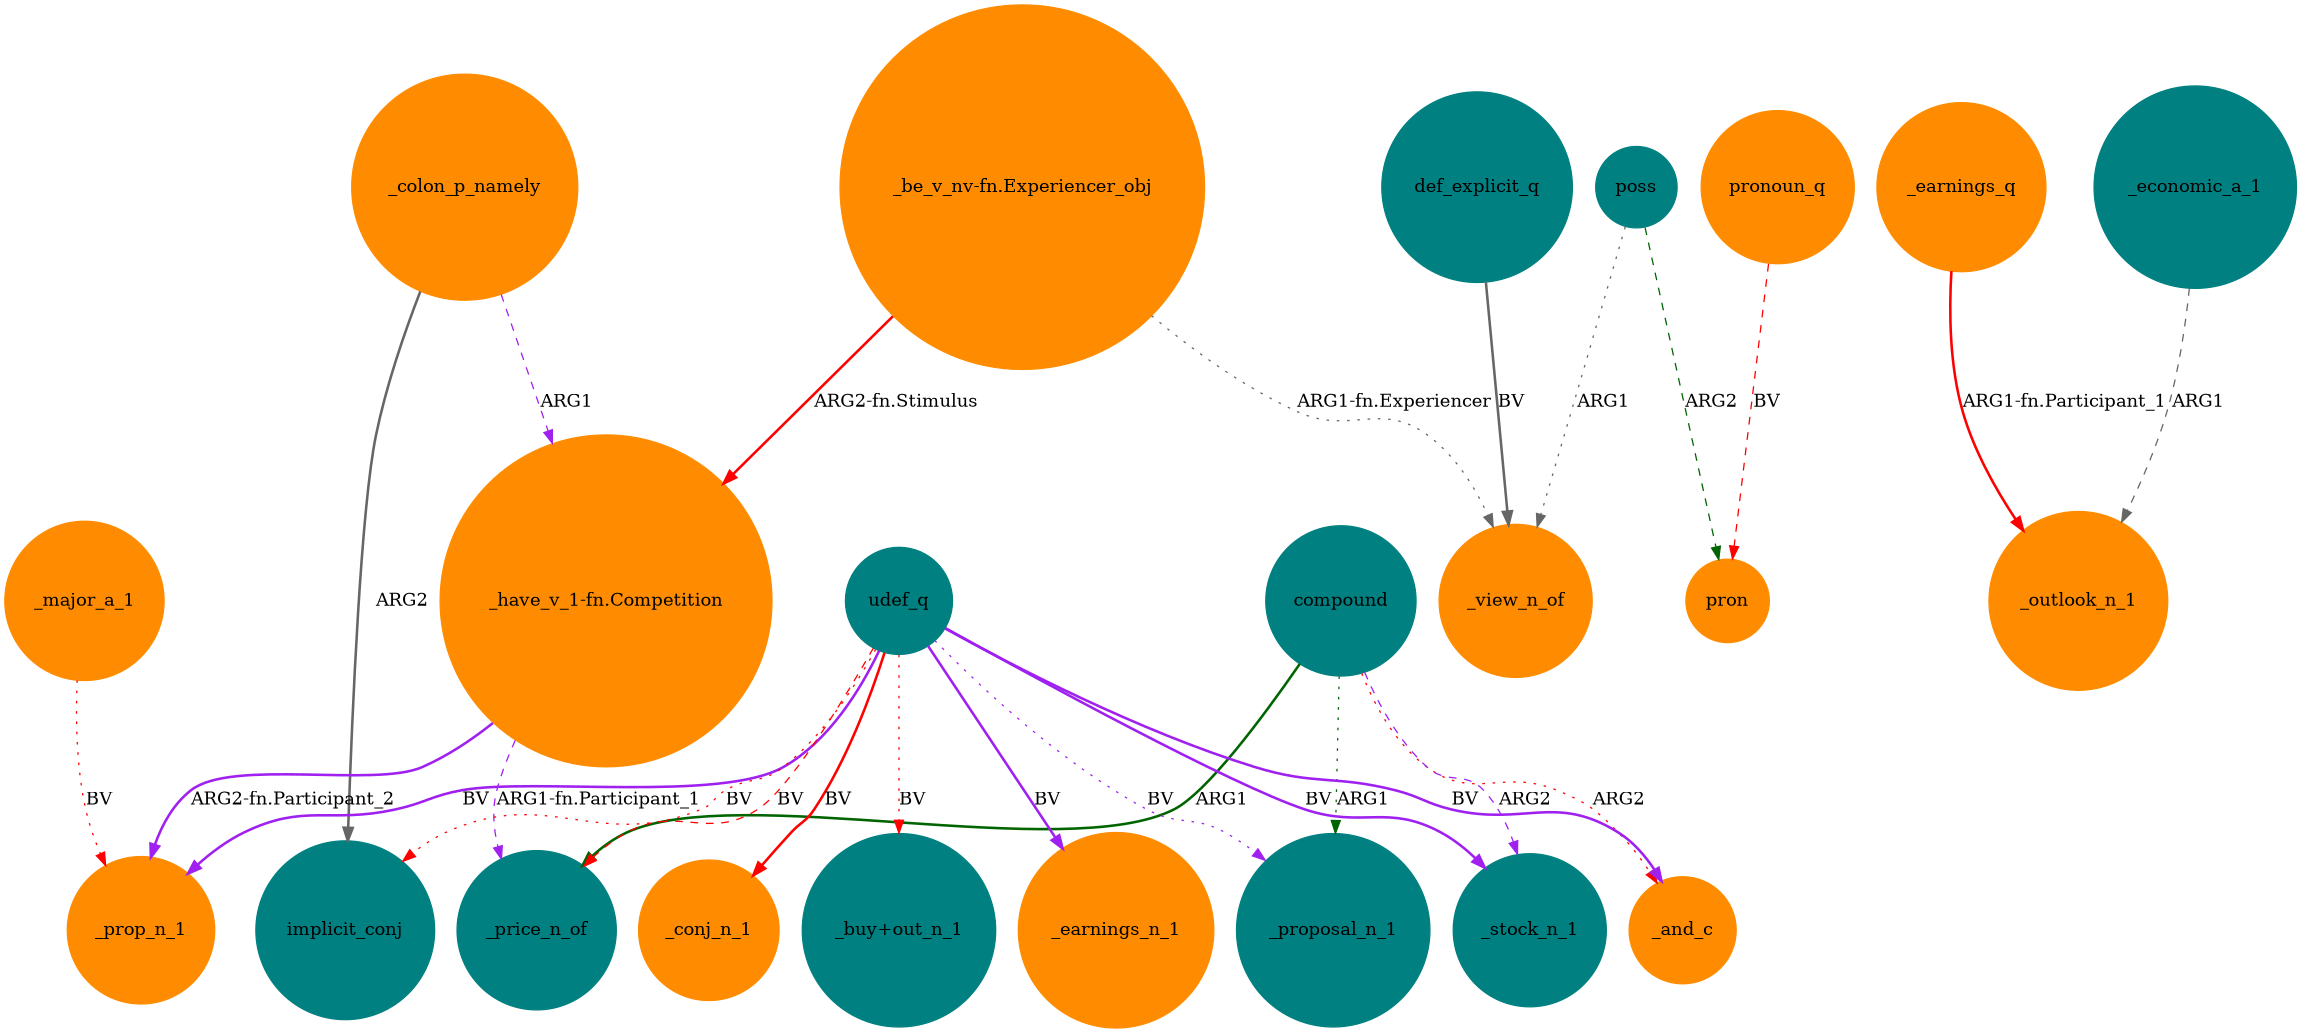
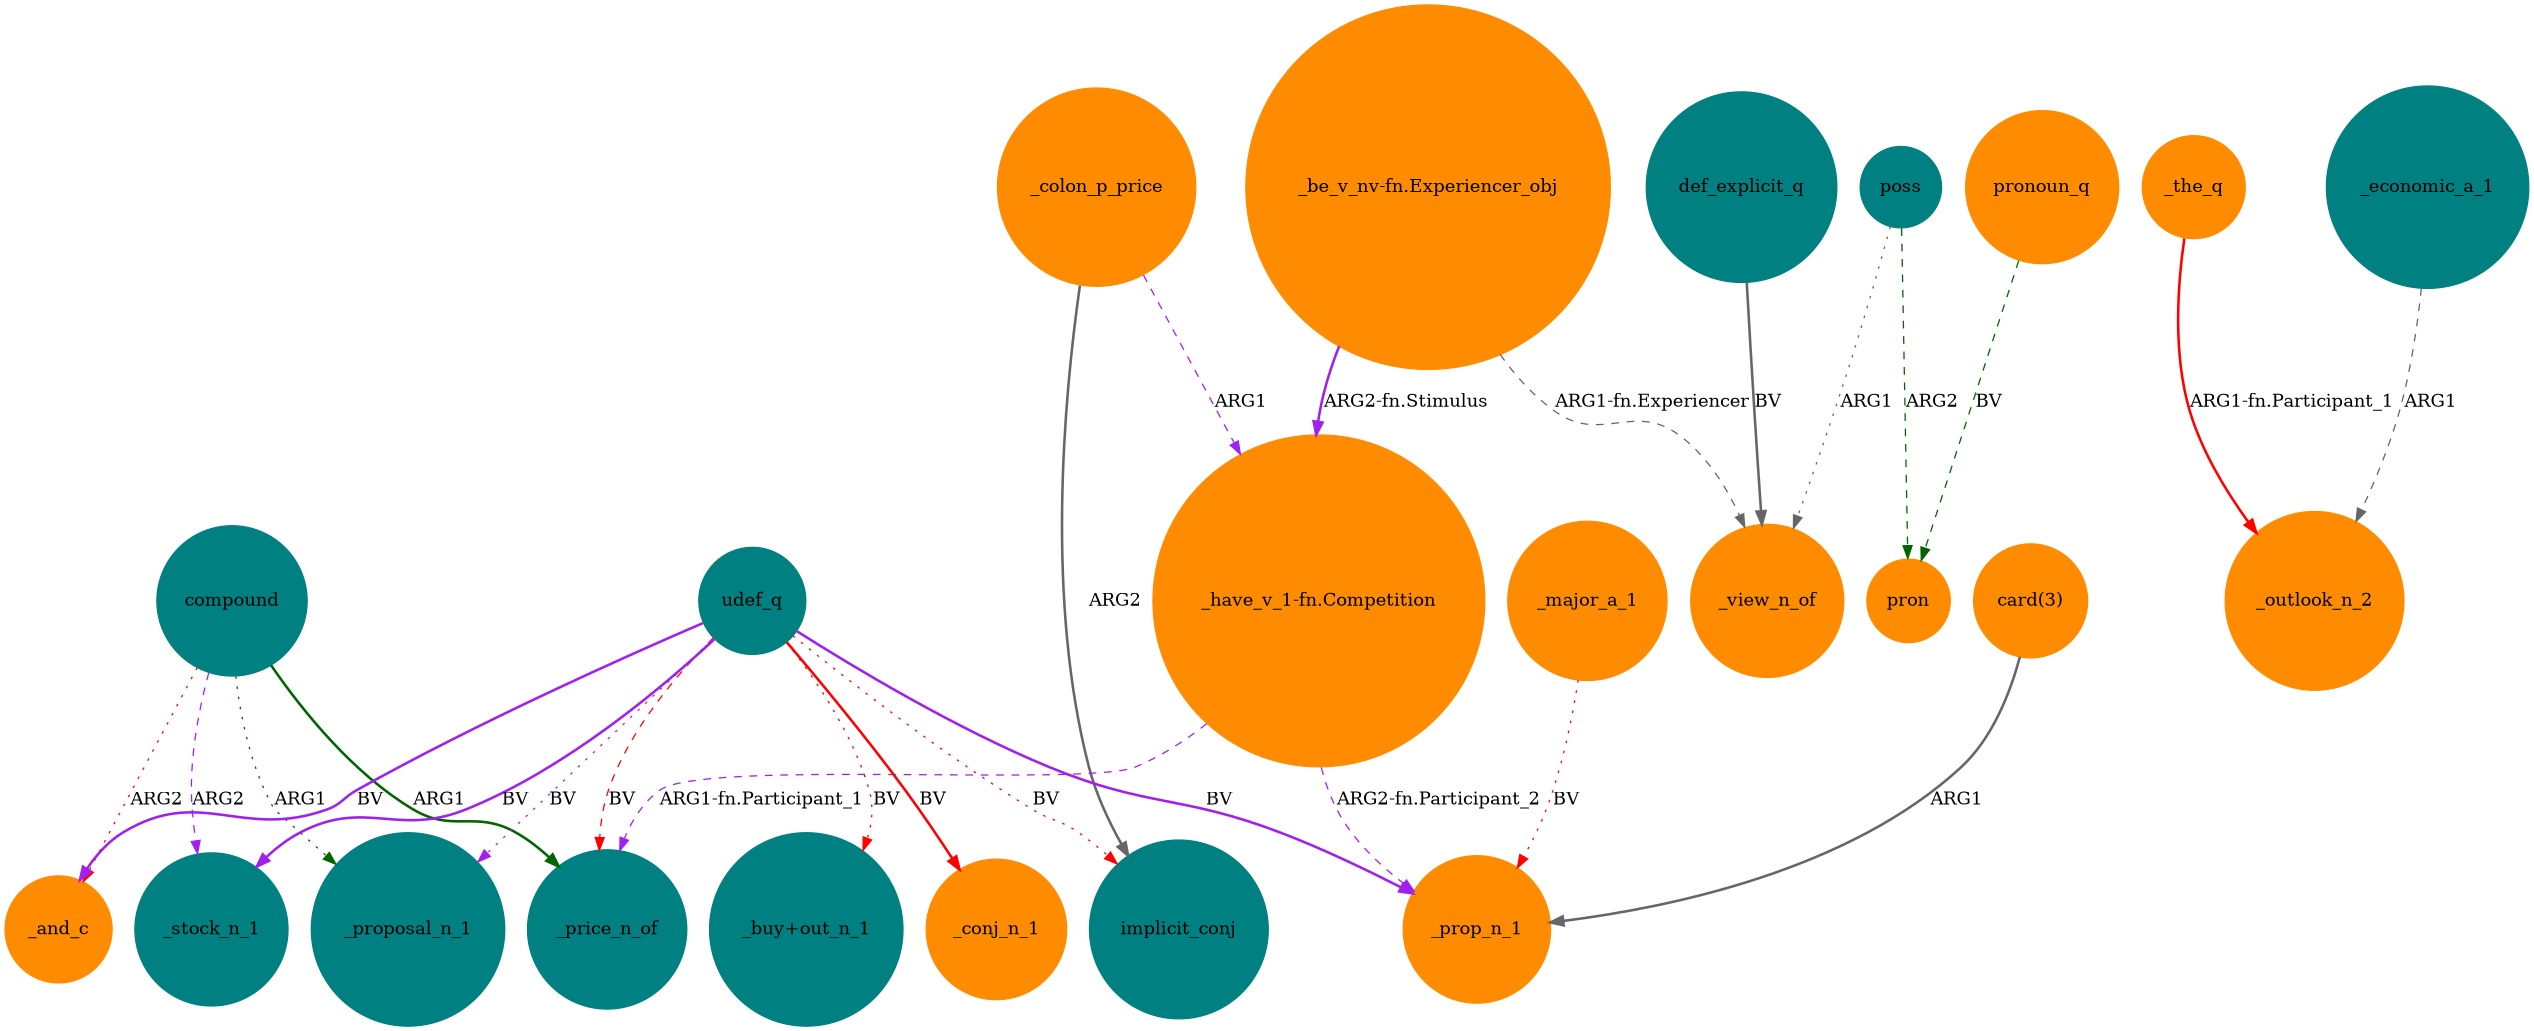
(465, 187) -> (1097, 187)
(1961, 187) -> (2194, 187)
(813, 395) -> (1326, 383)
(1751, 405) -> (1972, 404)
(1327, 420) -> (1628, 422)
none -> (2031, 601)
(2078, 601) -> (2315, 601)
(314, 775) -> (1352, 833)
(1116, 930) -> none
